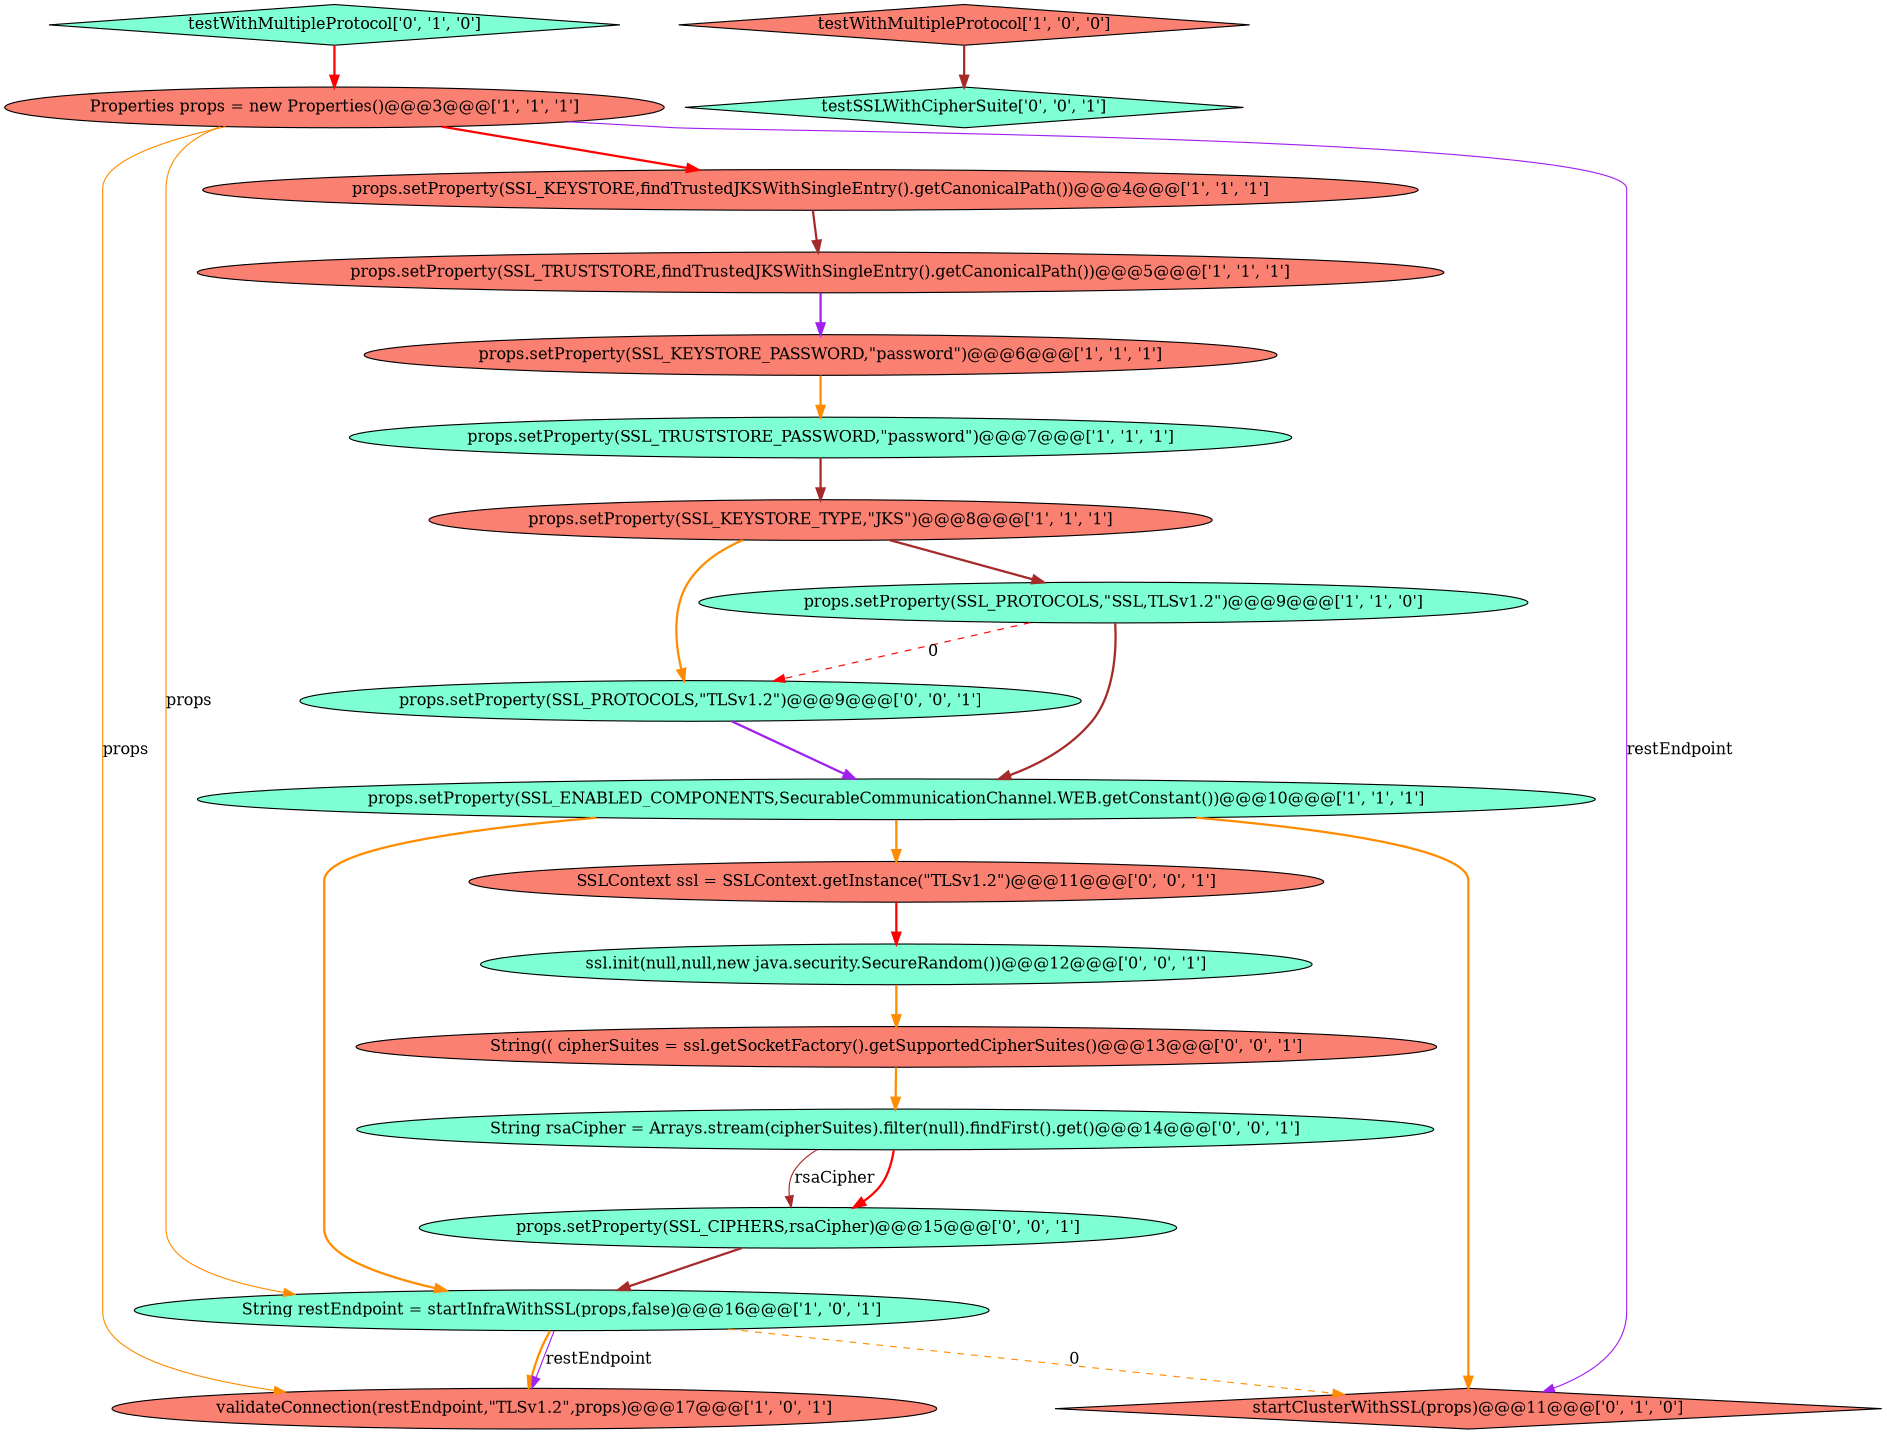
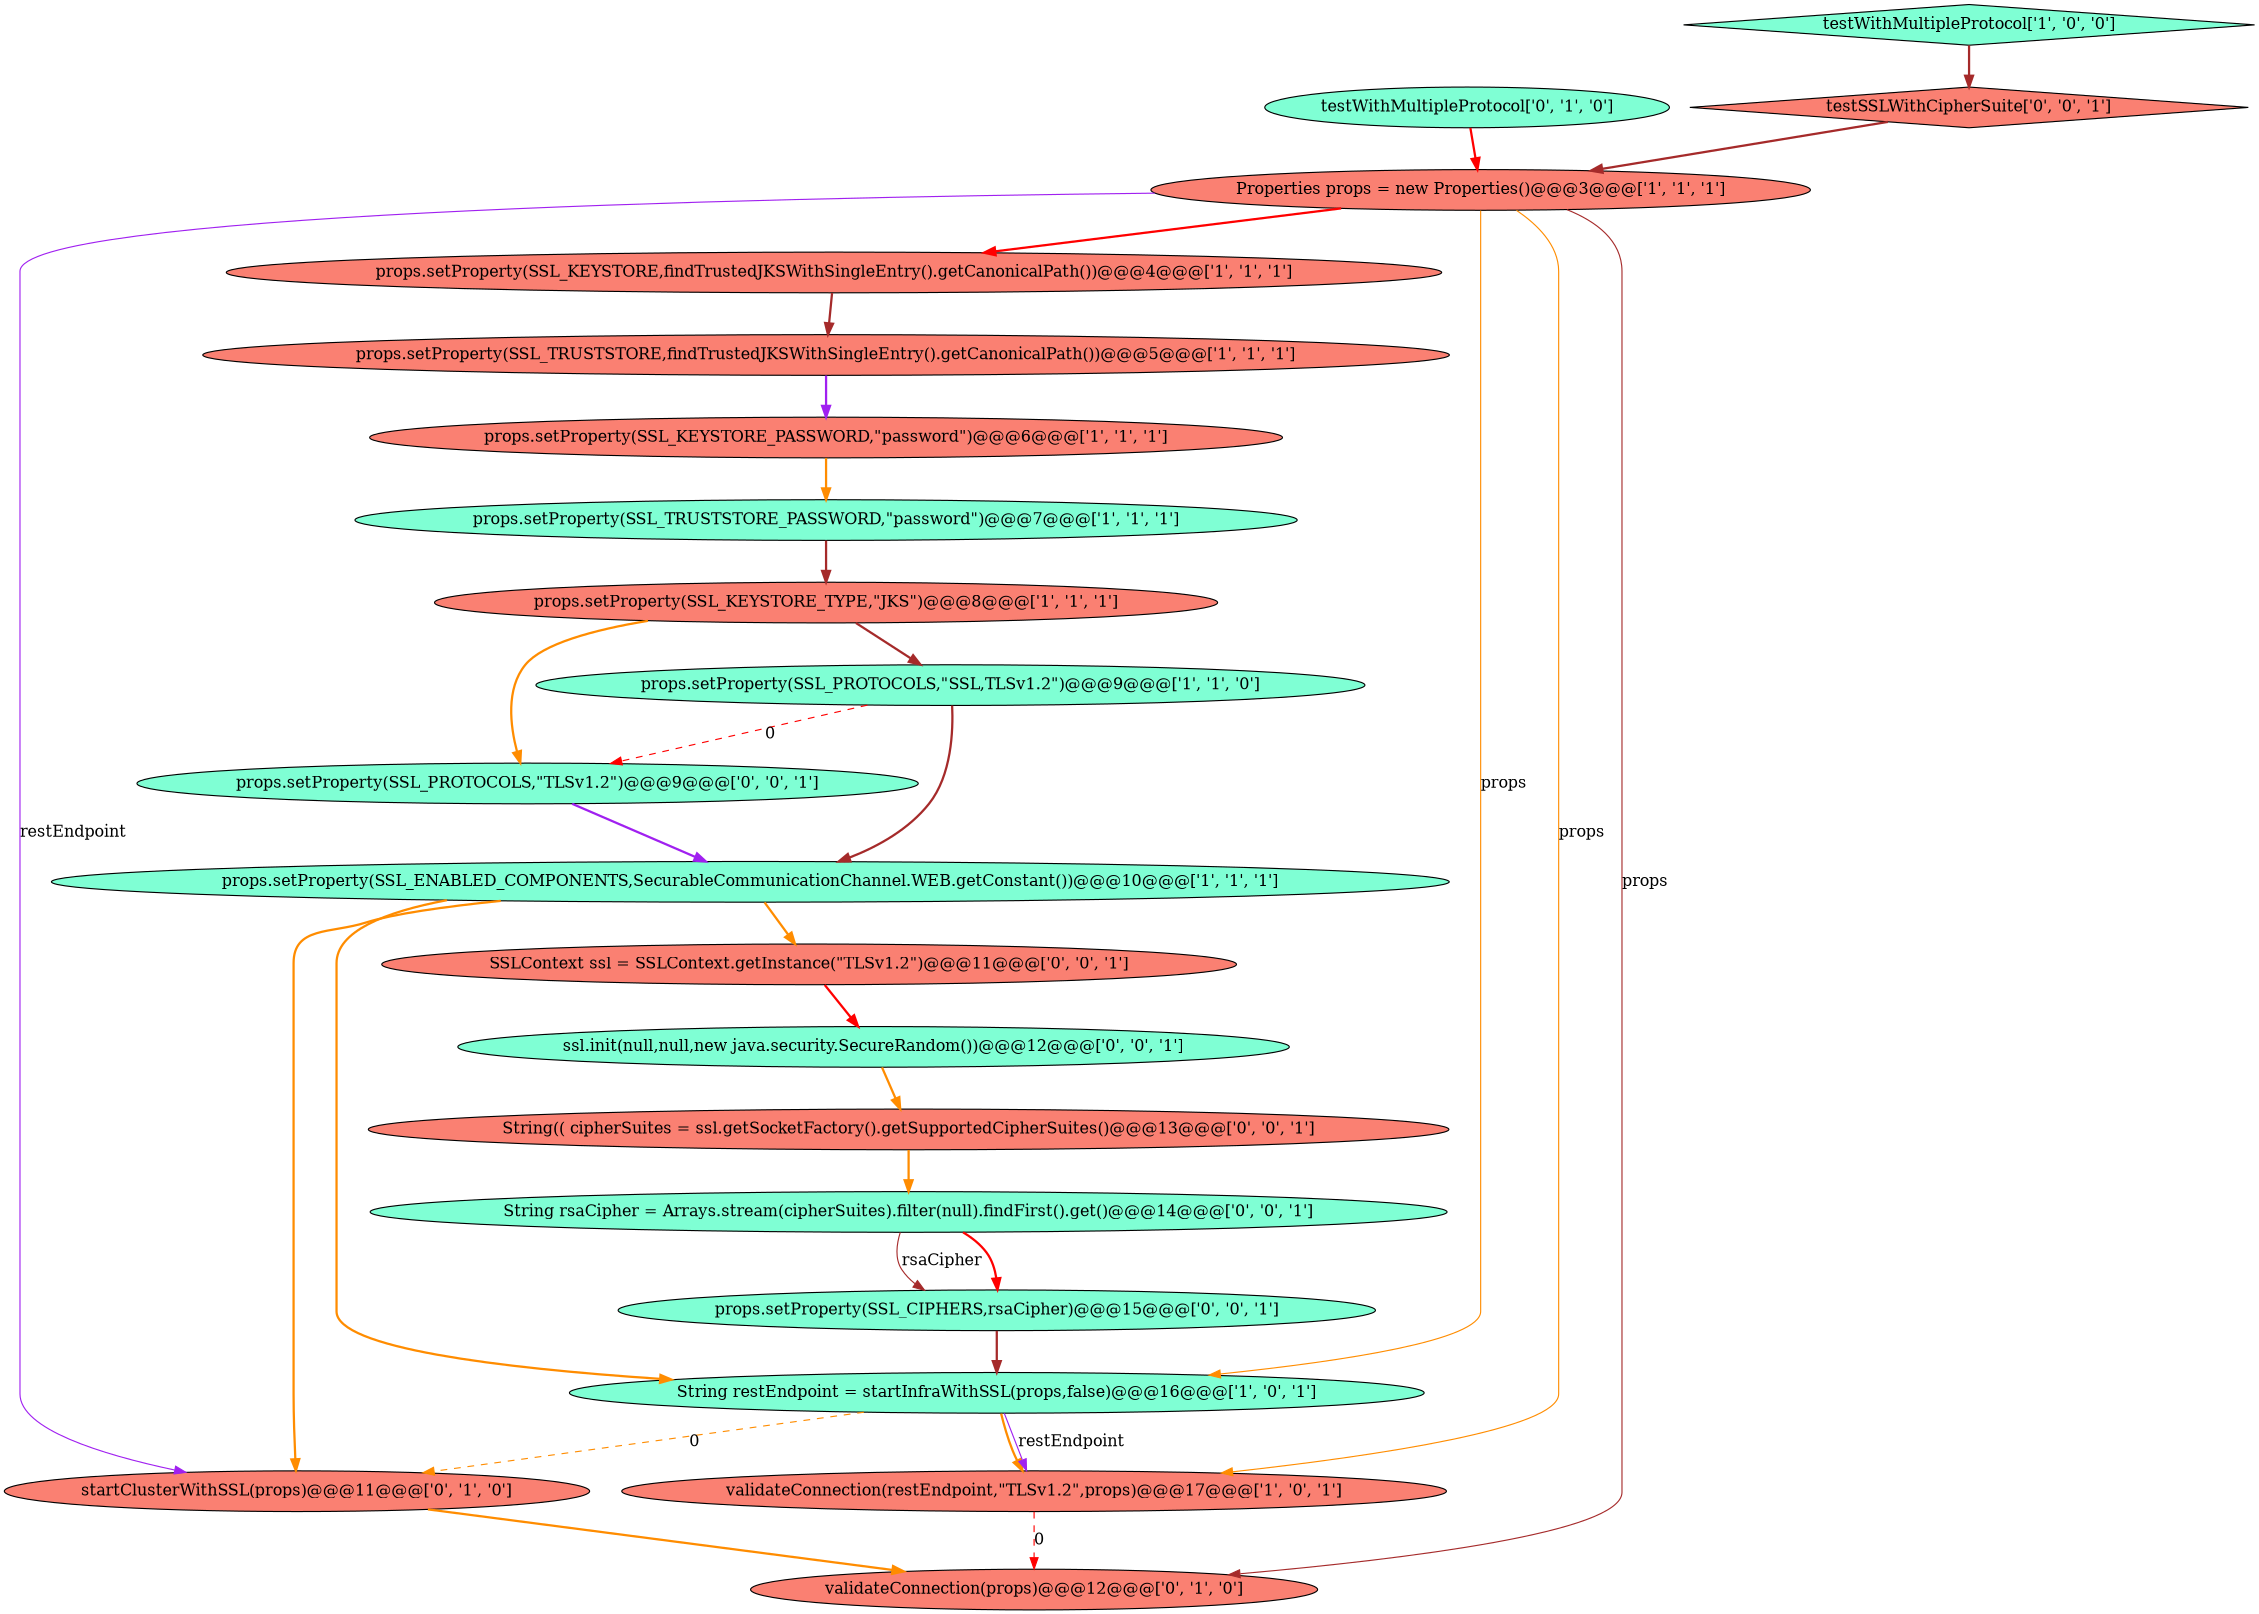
(334, 25) -> (1467, 107)
(964, 25) -> (1969, 25)
(964, 107) -> (1969, 107)
none -> (1745, 145)
(1468, 1409) -> (297, 1491)
none -> (1034, 1590)
